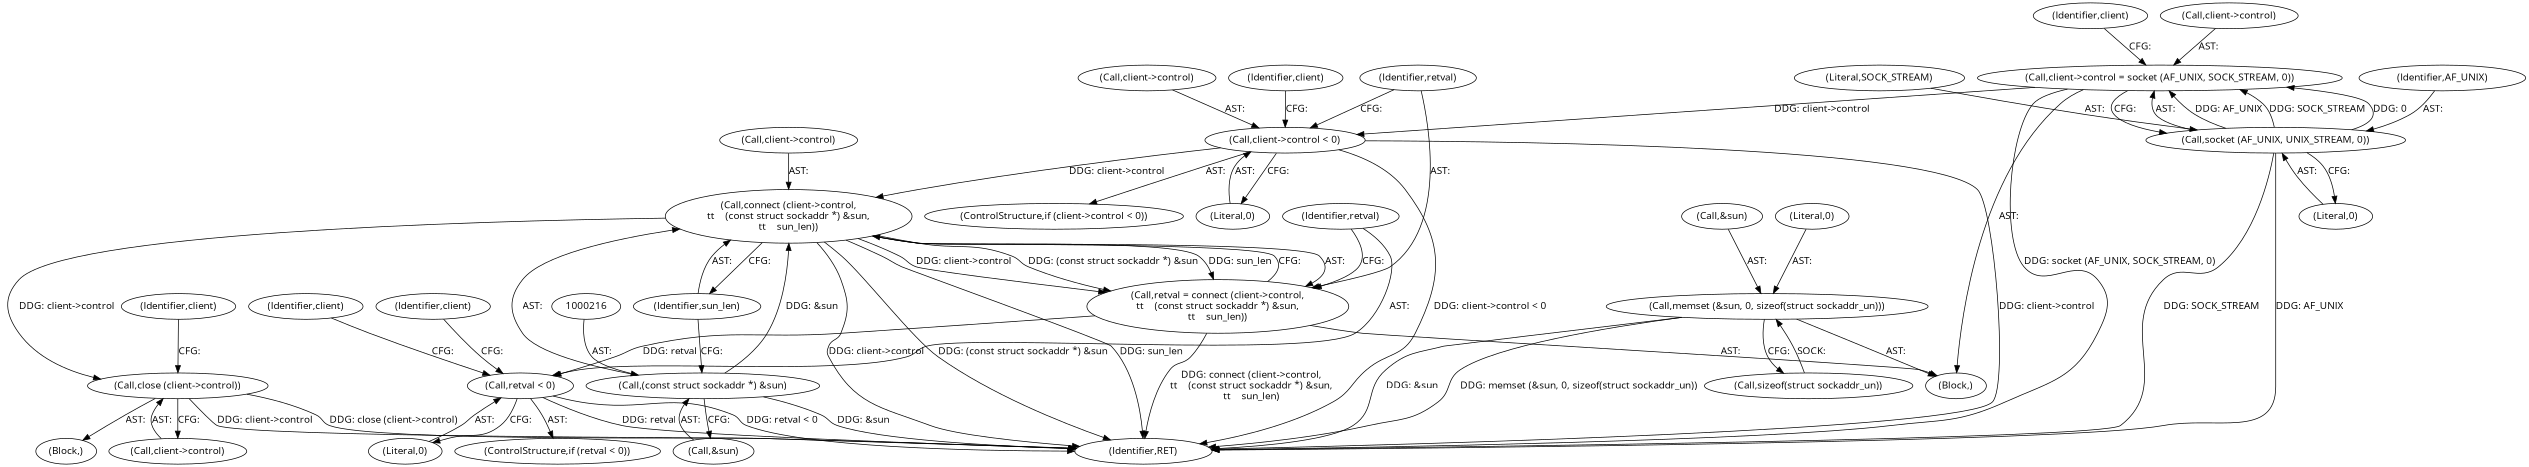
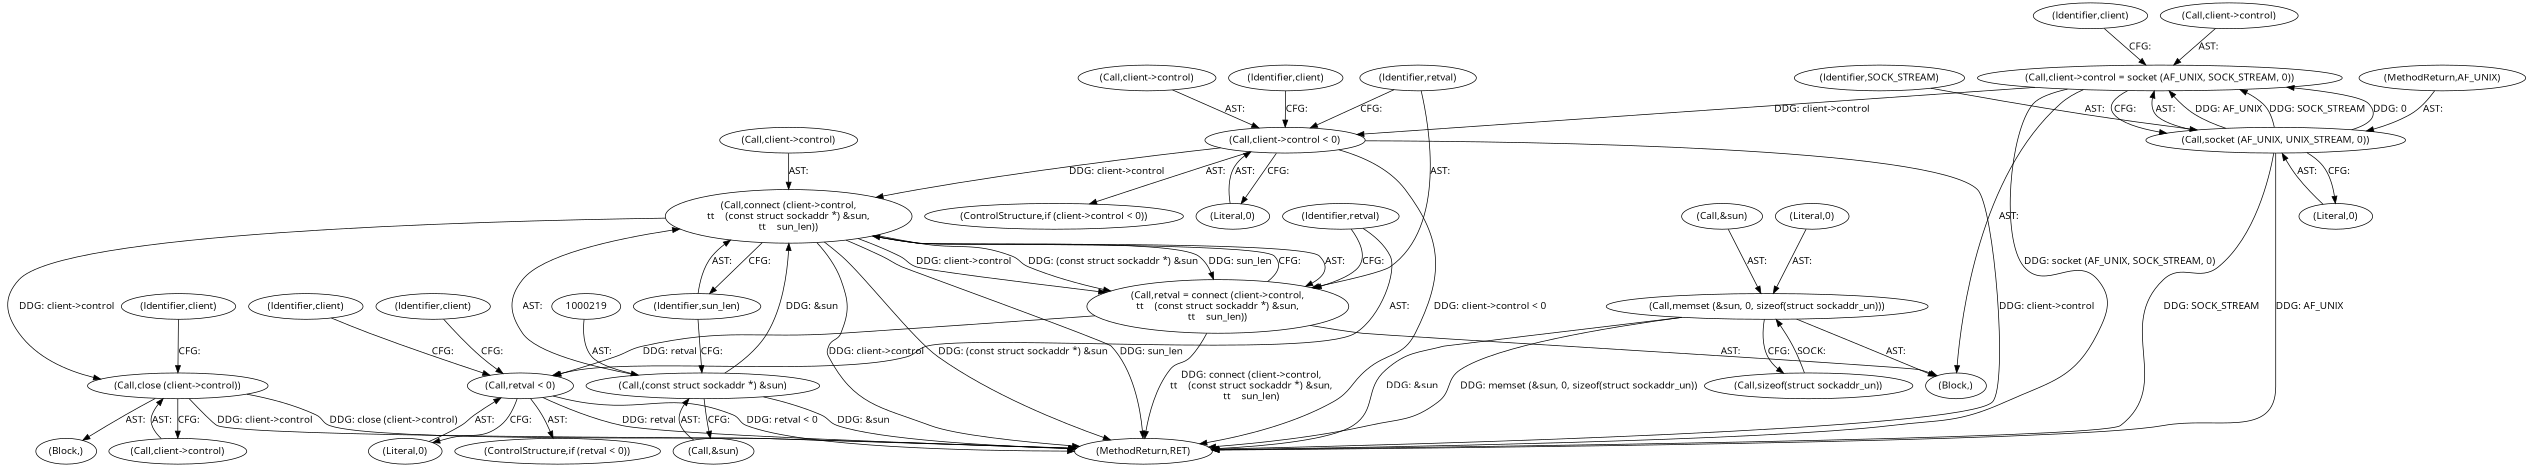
(1879, 78) -> (1879, 78)
(2442, 78) -> (2442, 78)
(586, 306) -> (586, 306)
(1143, 451) -> (1143, 451)
